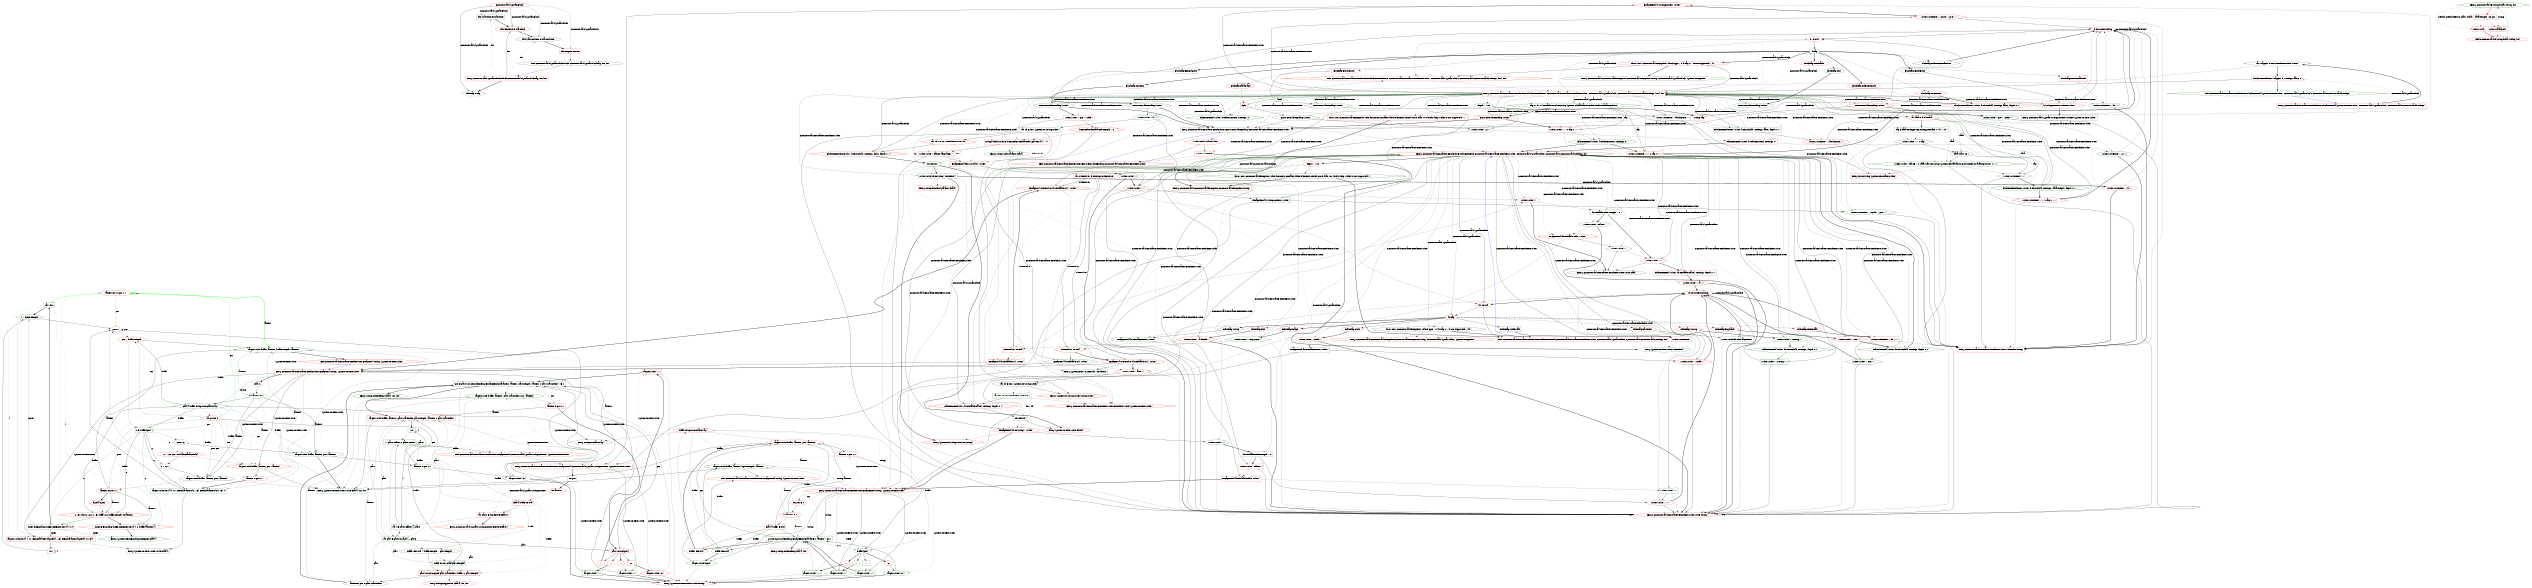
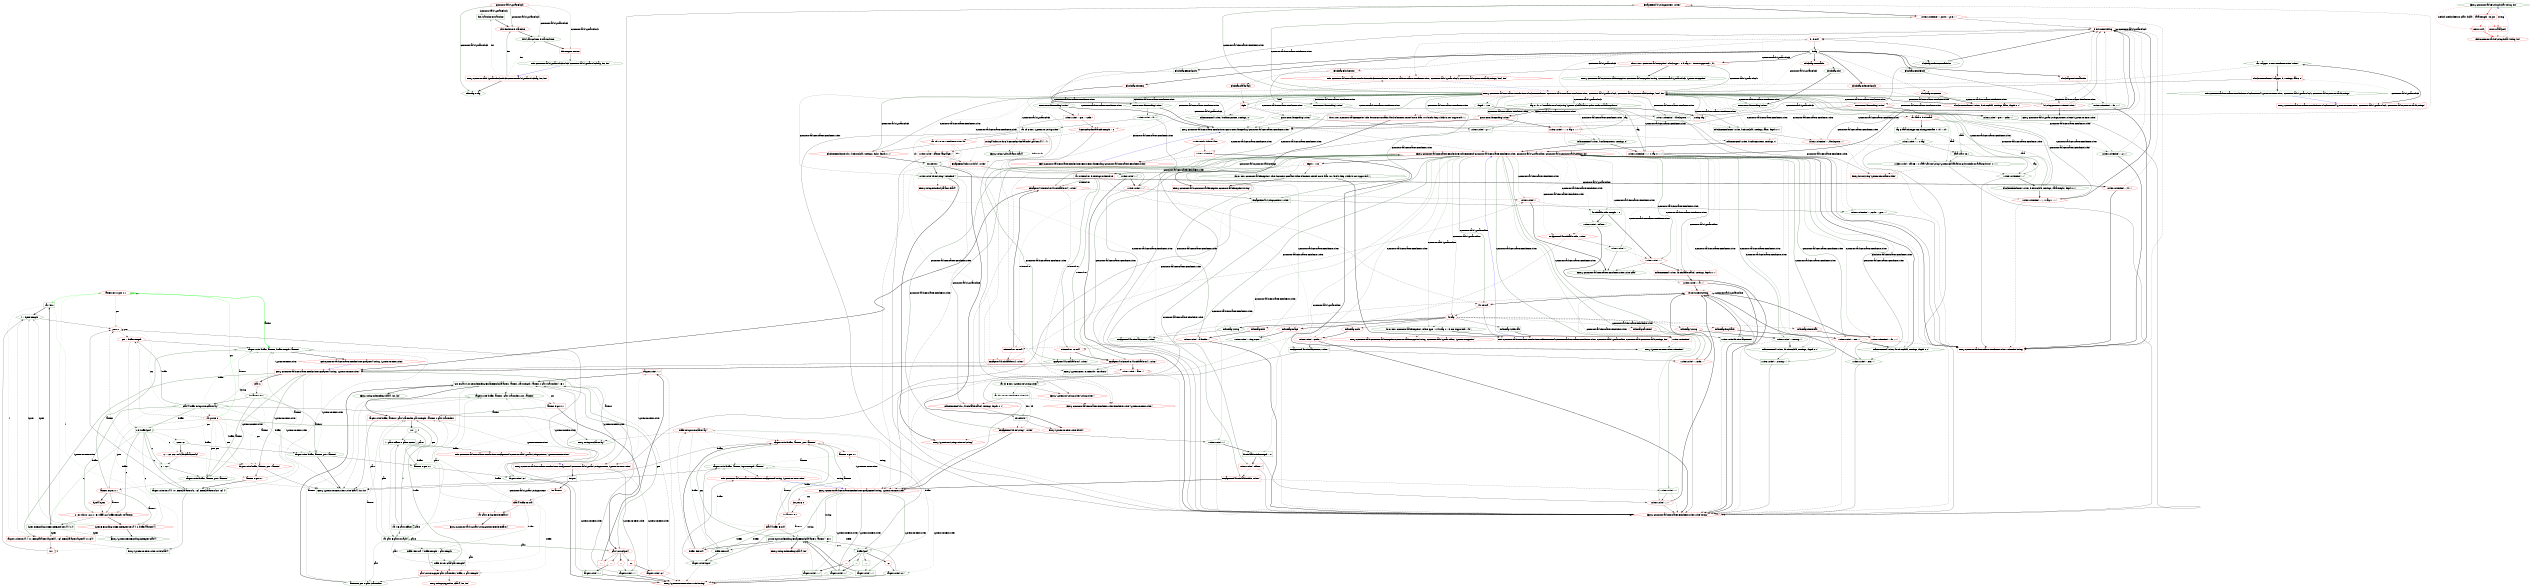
(1937, 69) -> (1937, 69)
none -> (39, 443)
none -> (181, 448)
